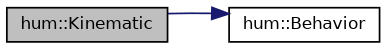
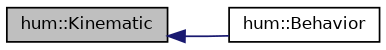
(190, 13) -> (207, 36)
